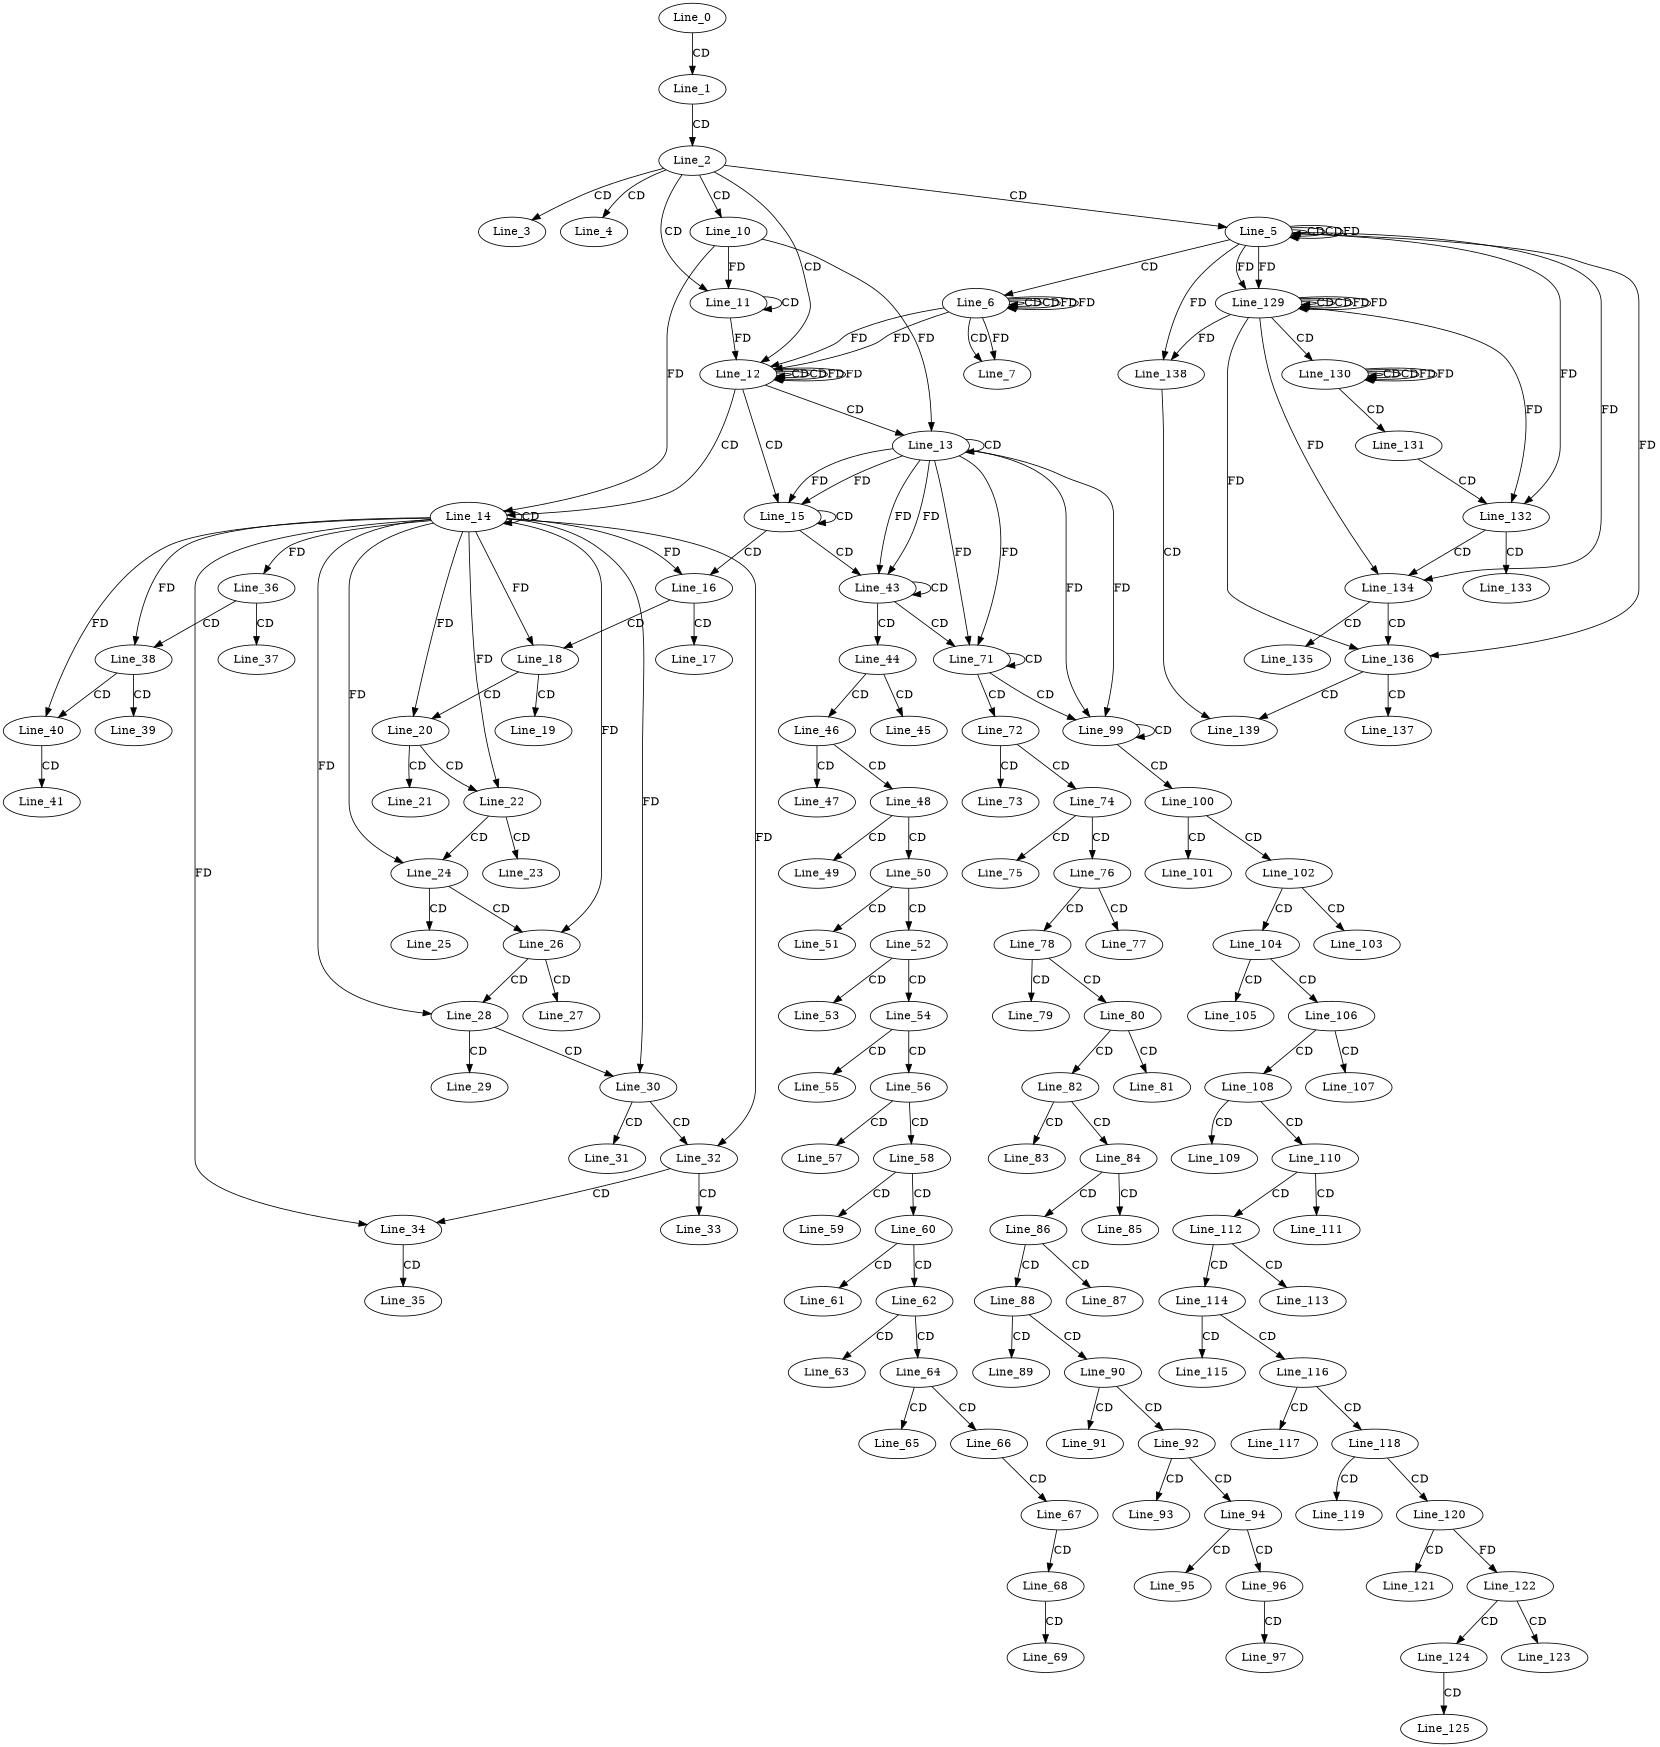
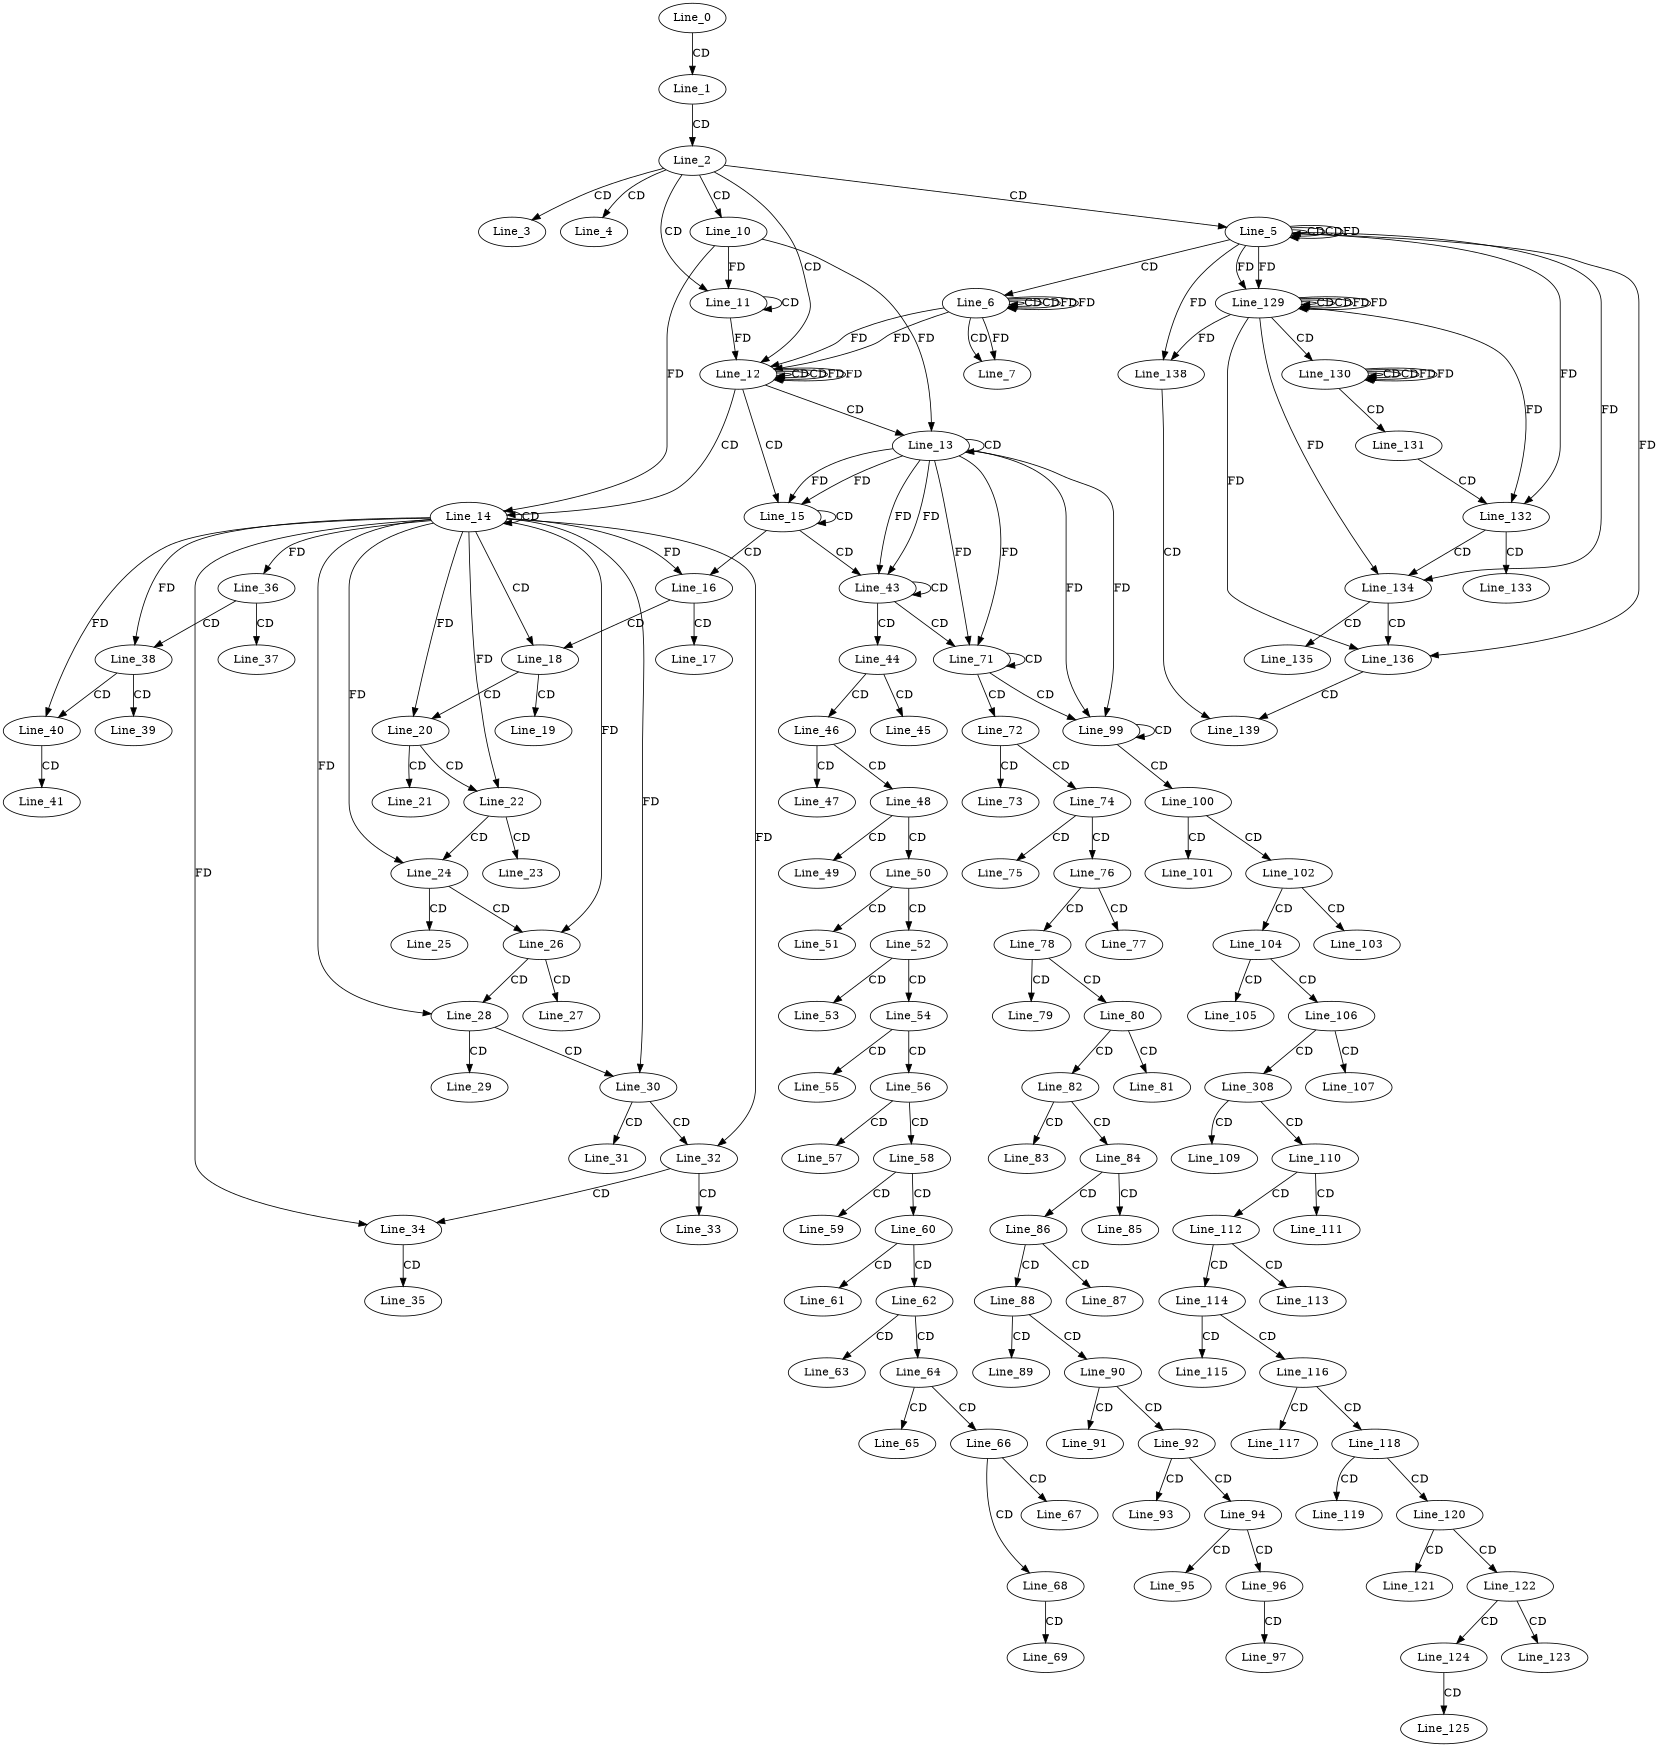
(521, 588) -> (521, 588)
(1388, 731) -> none
(1248, 1087) -> (1248, 1087)
(1053, 1547) -> (992, 1518)
(1488, 1551) -> (1488, 1551)
